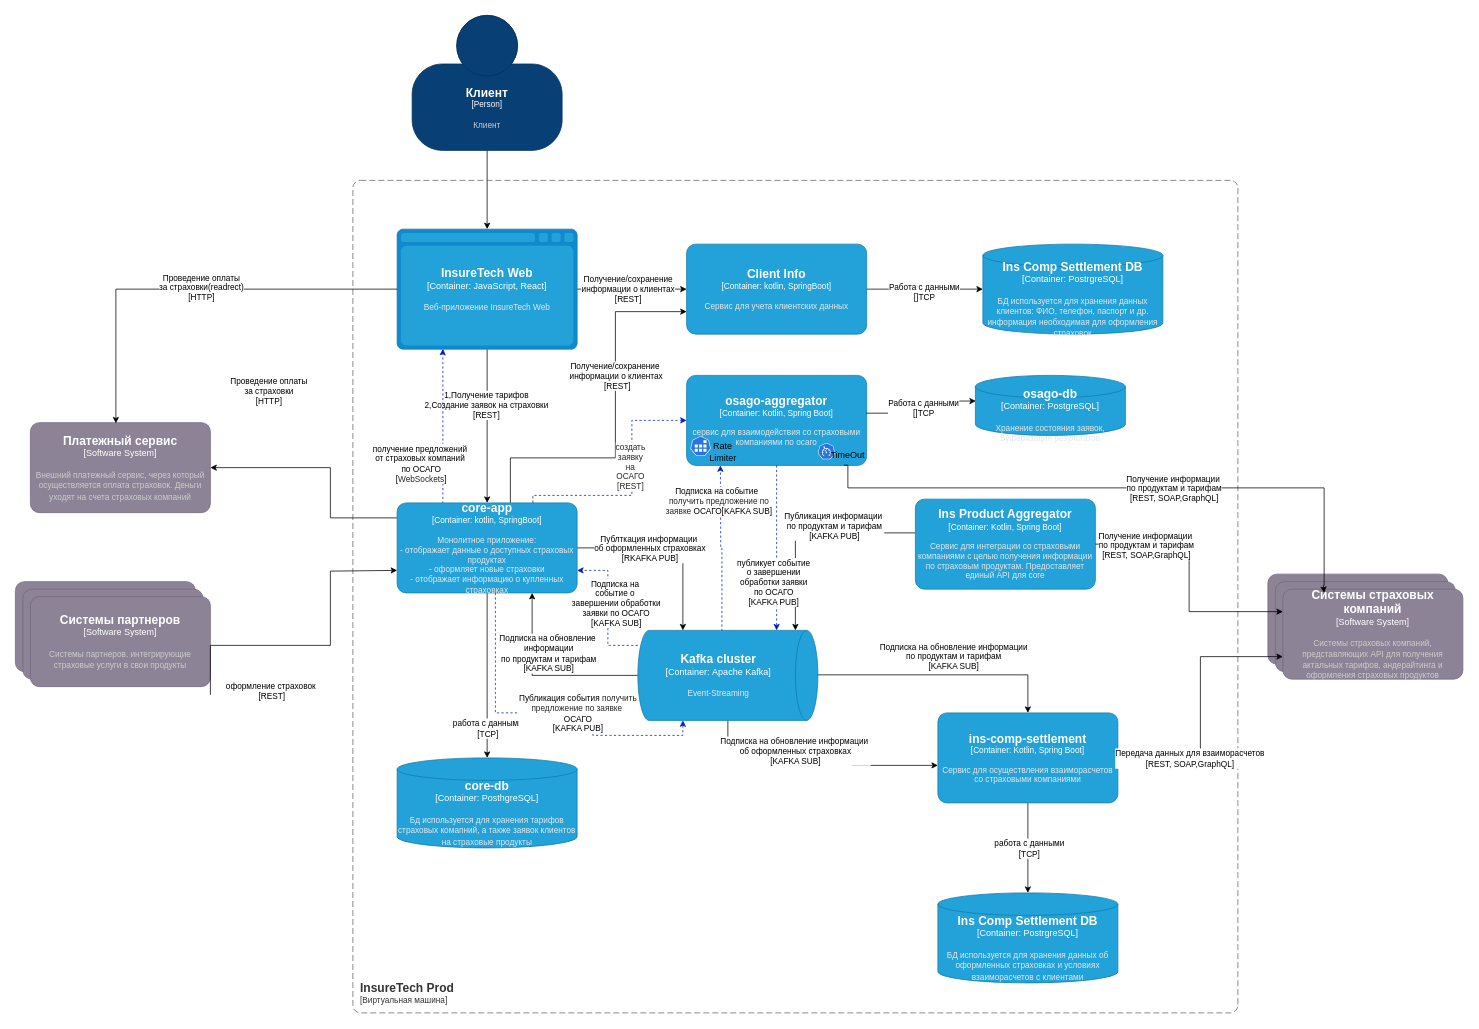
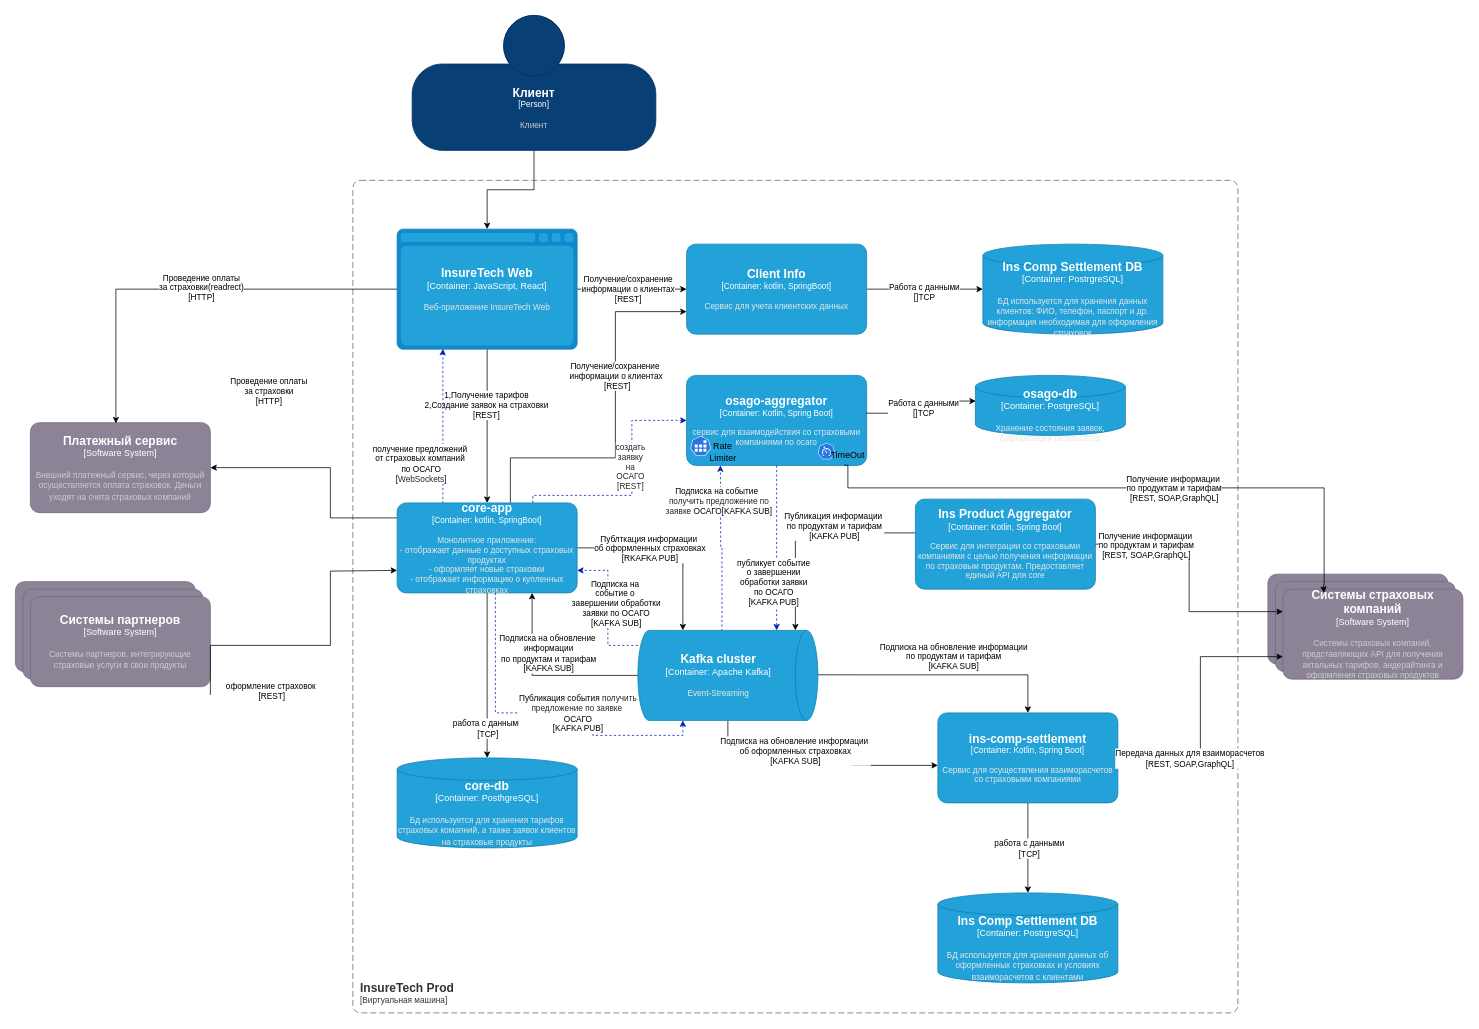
(487, 83) -> (534, 83)
